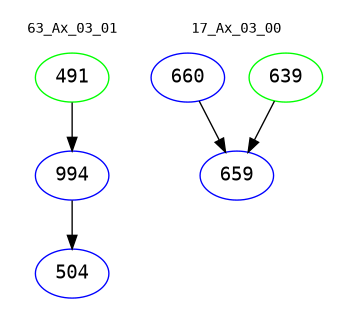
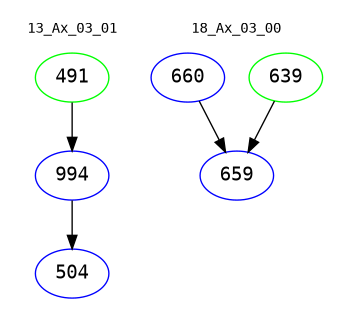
(73, 29) -> (73, 29)
(237, 29) -> (237, 29)
